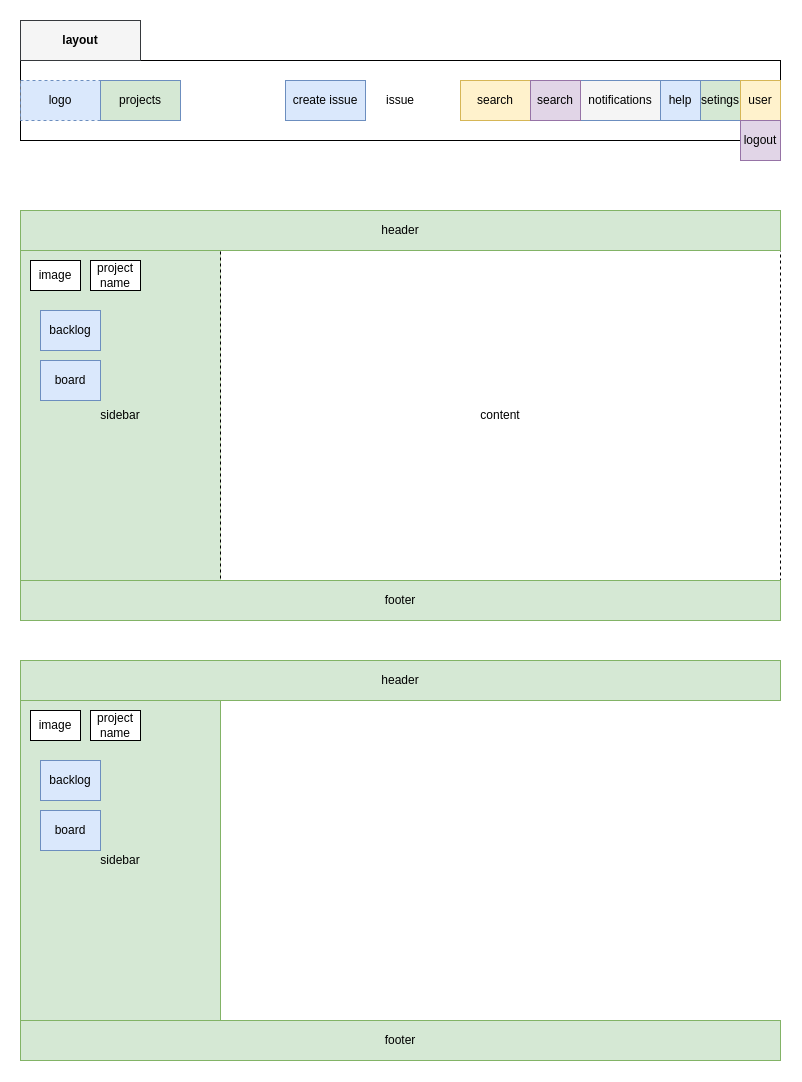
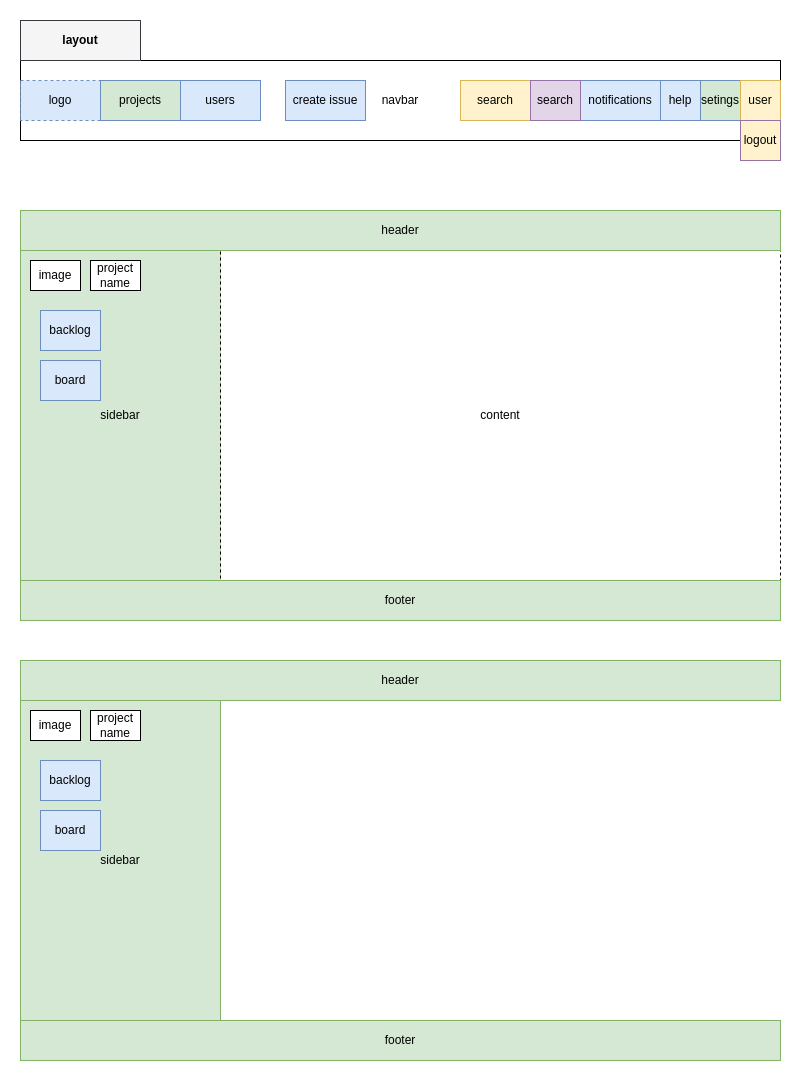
none -> (221, 101)
(401, 101) -> (401, 101)
(621, 101) -> (621, 101)
(761, 141) -> (761, 141)
